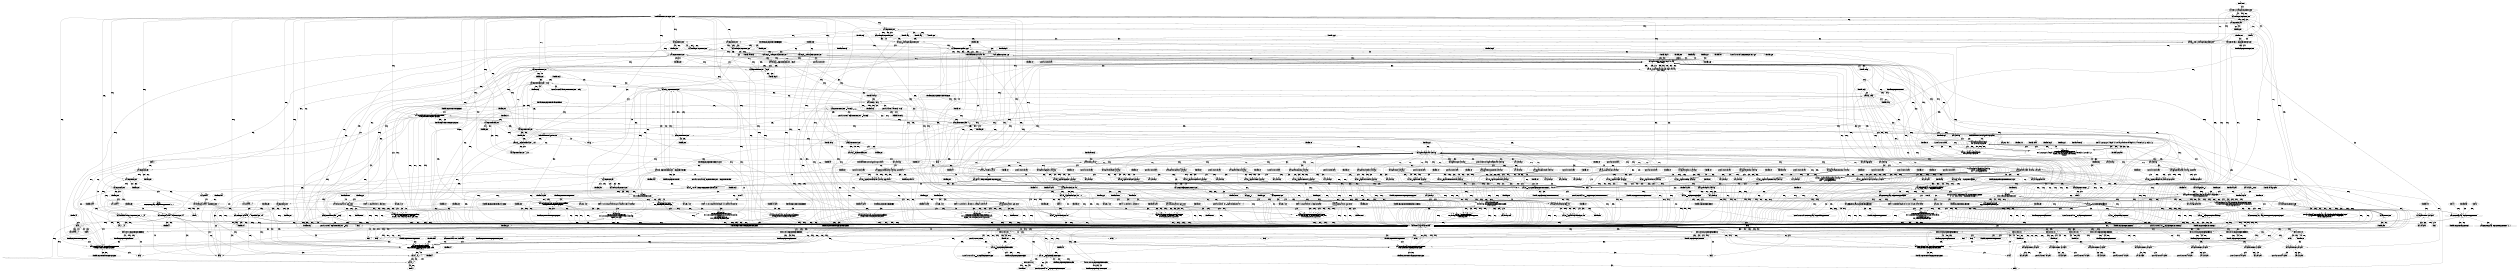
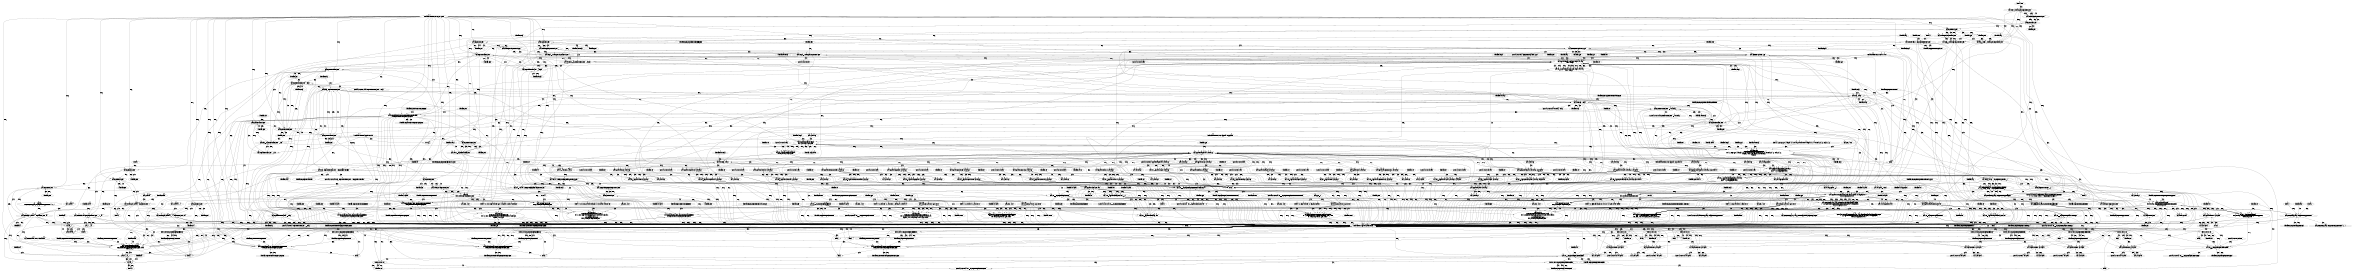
none -> (1112, 204)
(1059, 216) -> (1149, 216)
